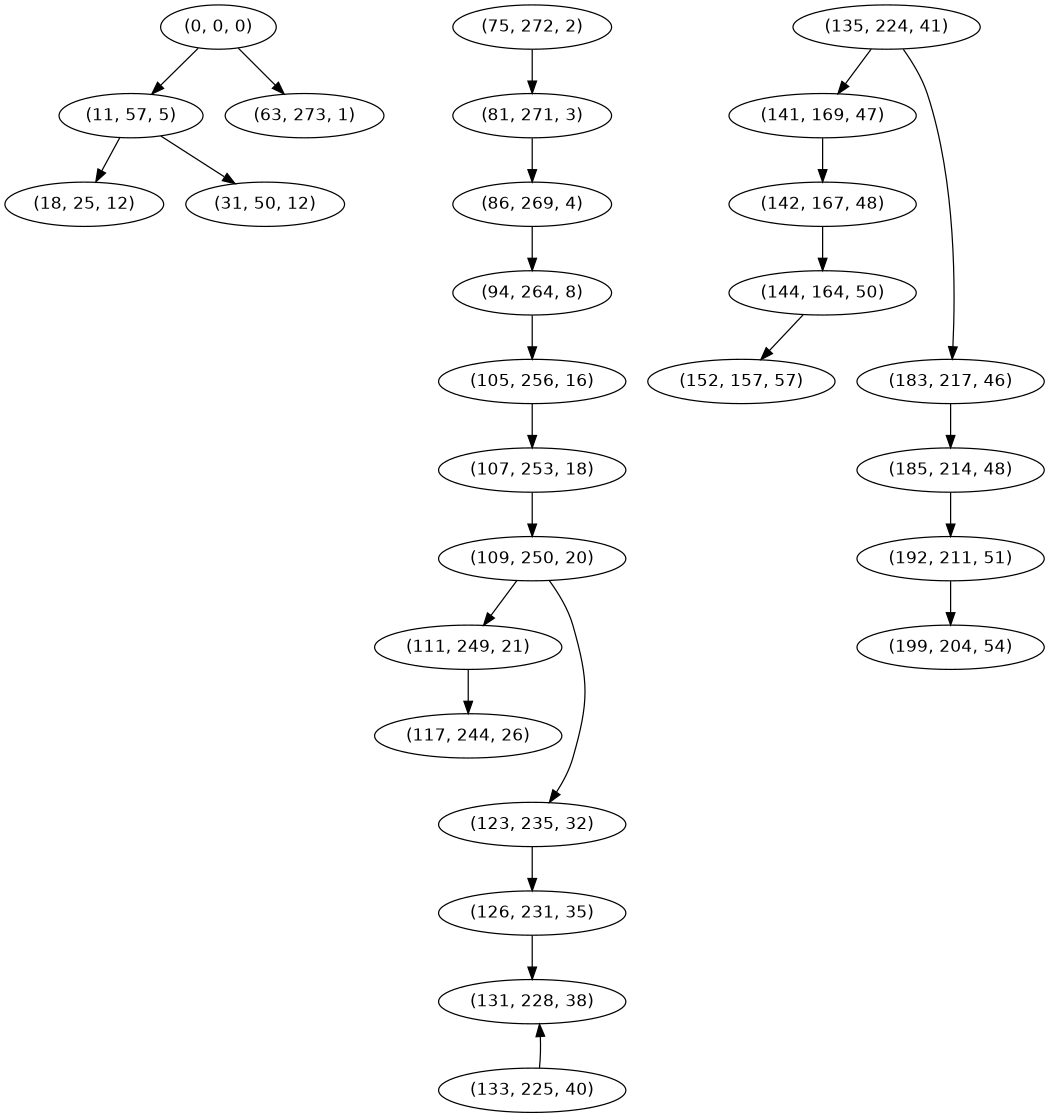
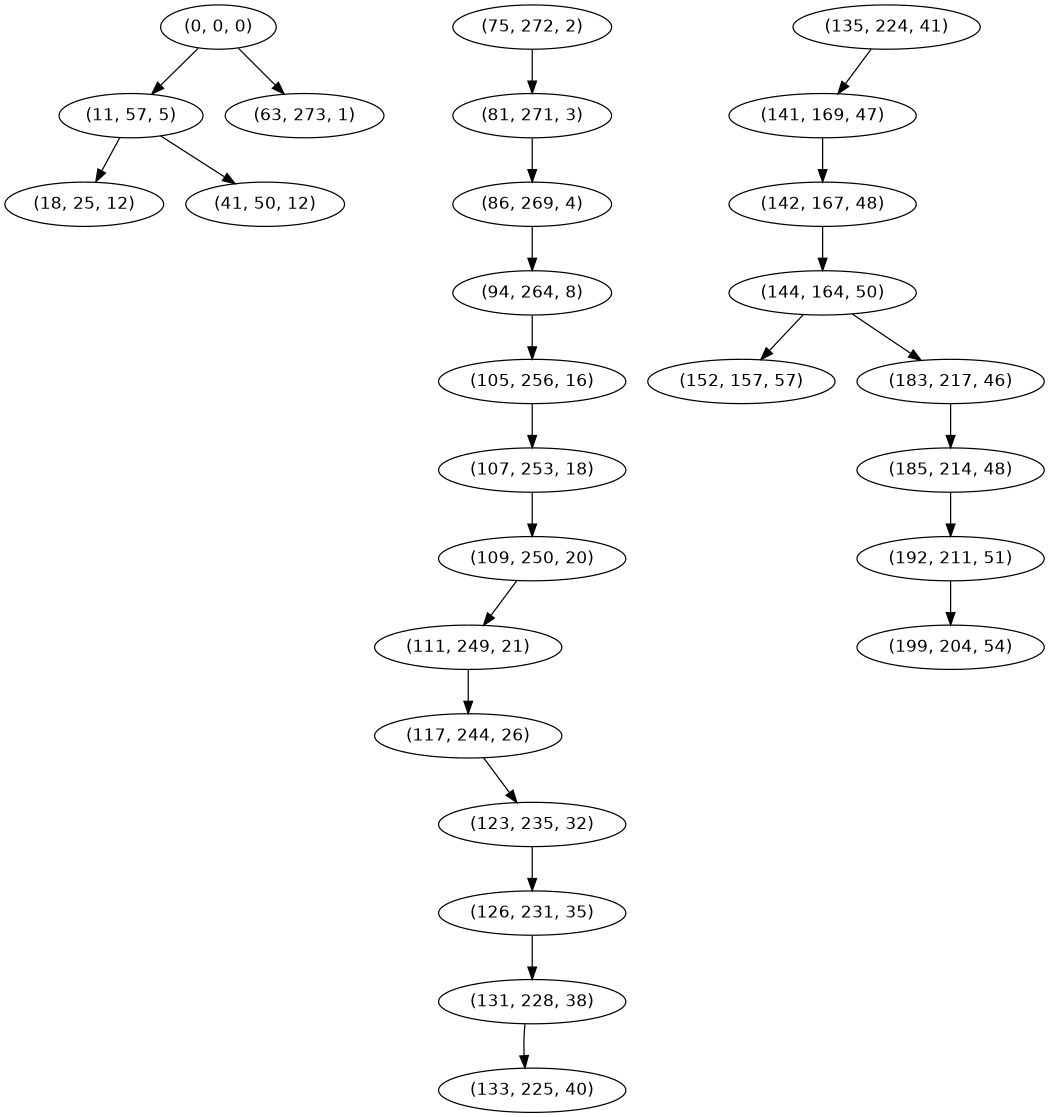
(948, 194) -> (881, 334)
(265, 204) -> (265, 204)
(585, 685) -> (497, 775)
(540, 1052) -> (524, 1040)
